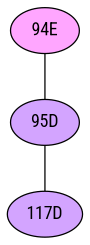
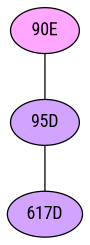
(45, 31) -> (45, 31)
(45, 214) -> (45, 214)
